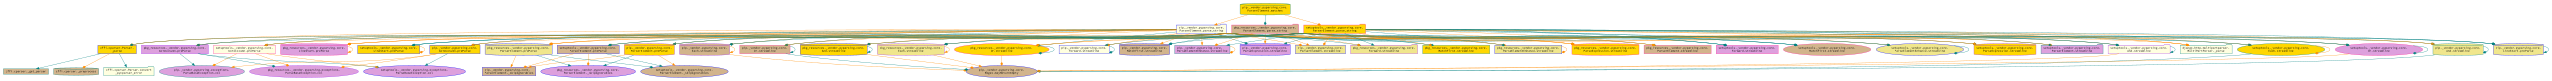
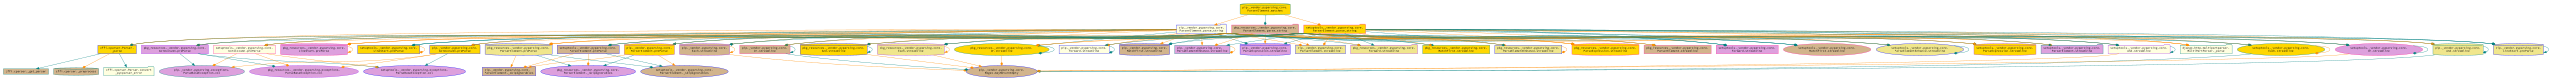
(1002, 50) -> (1002, 50)
